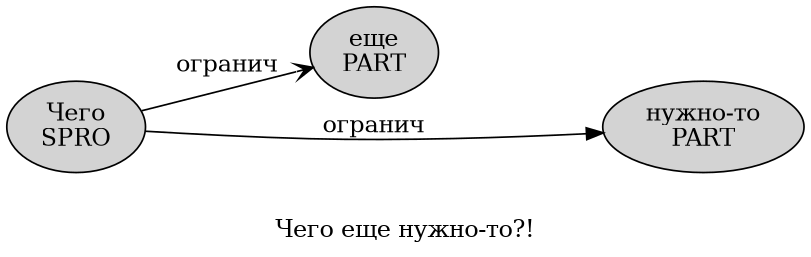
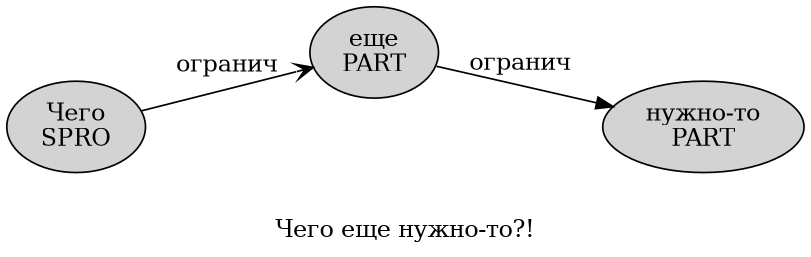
(366, 139) -> (516, 85)
